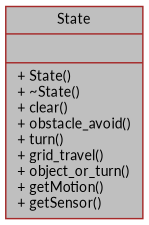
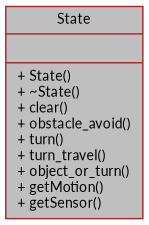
(61, 156) -> (62, 156)
